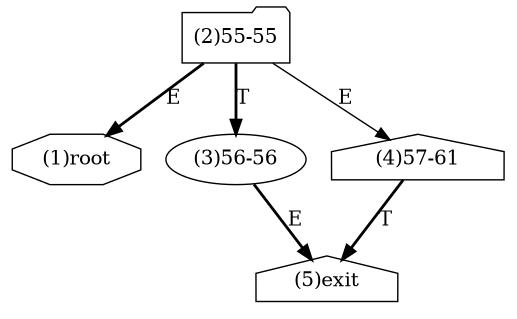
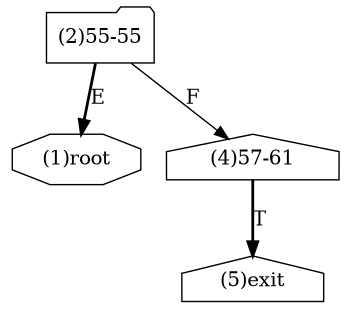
(346, 99) -> (193, 99)
(236, 159) -> none
